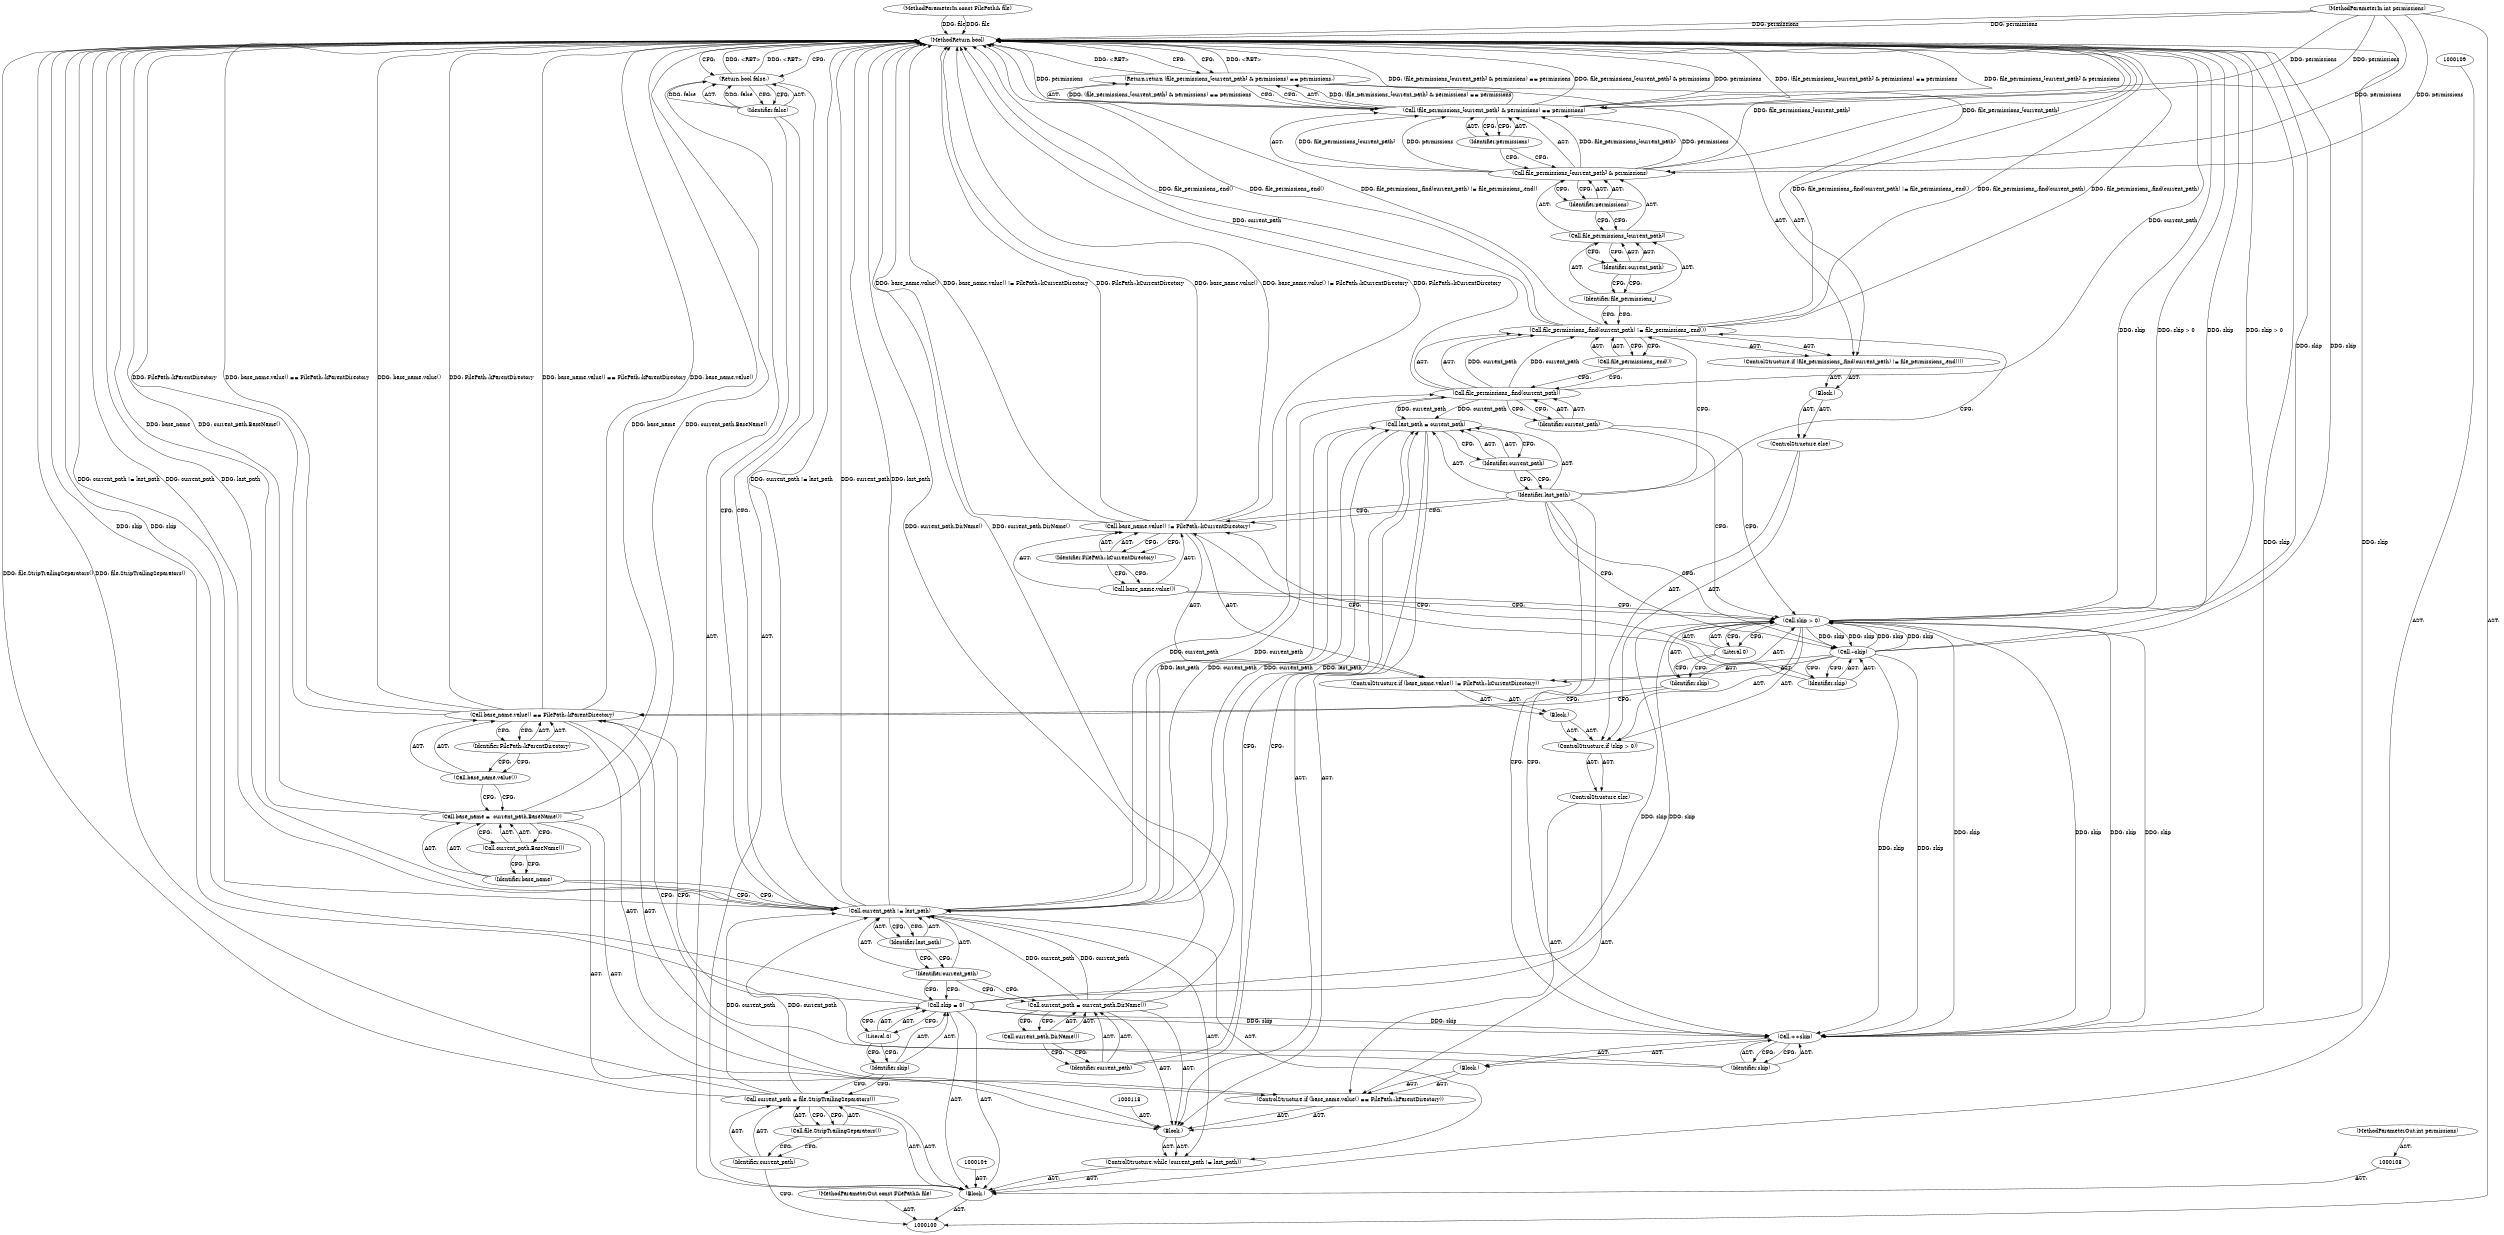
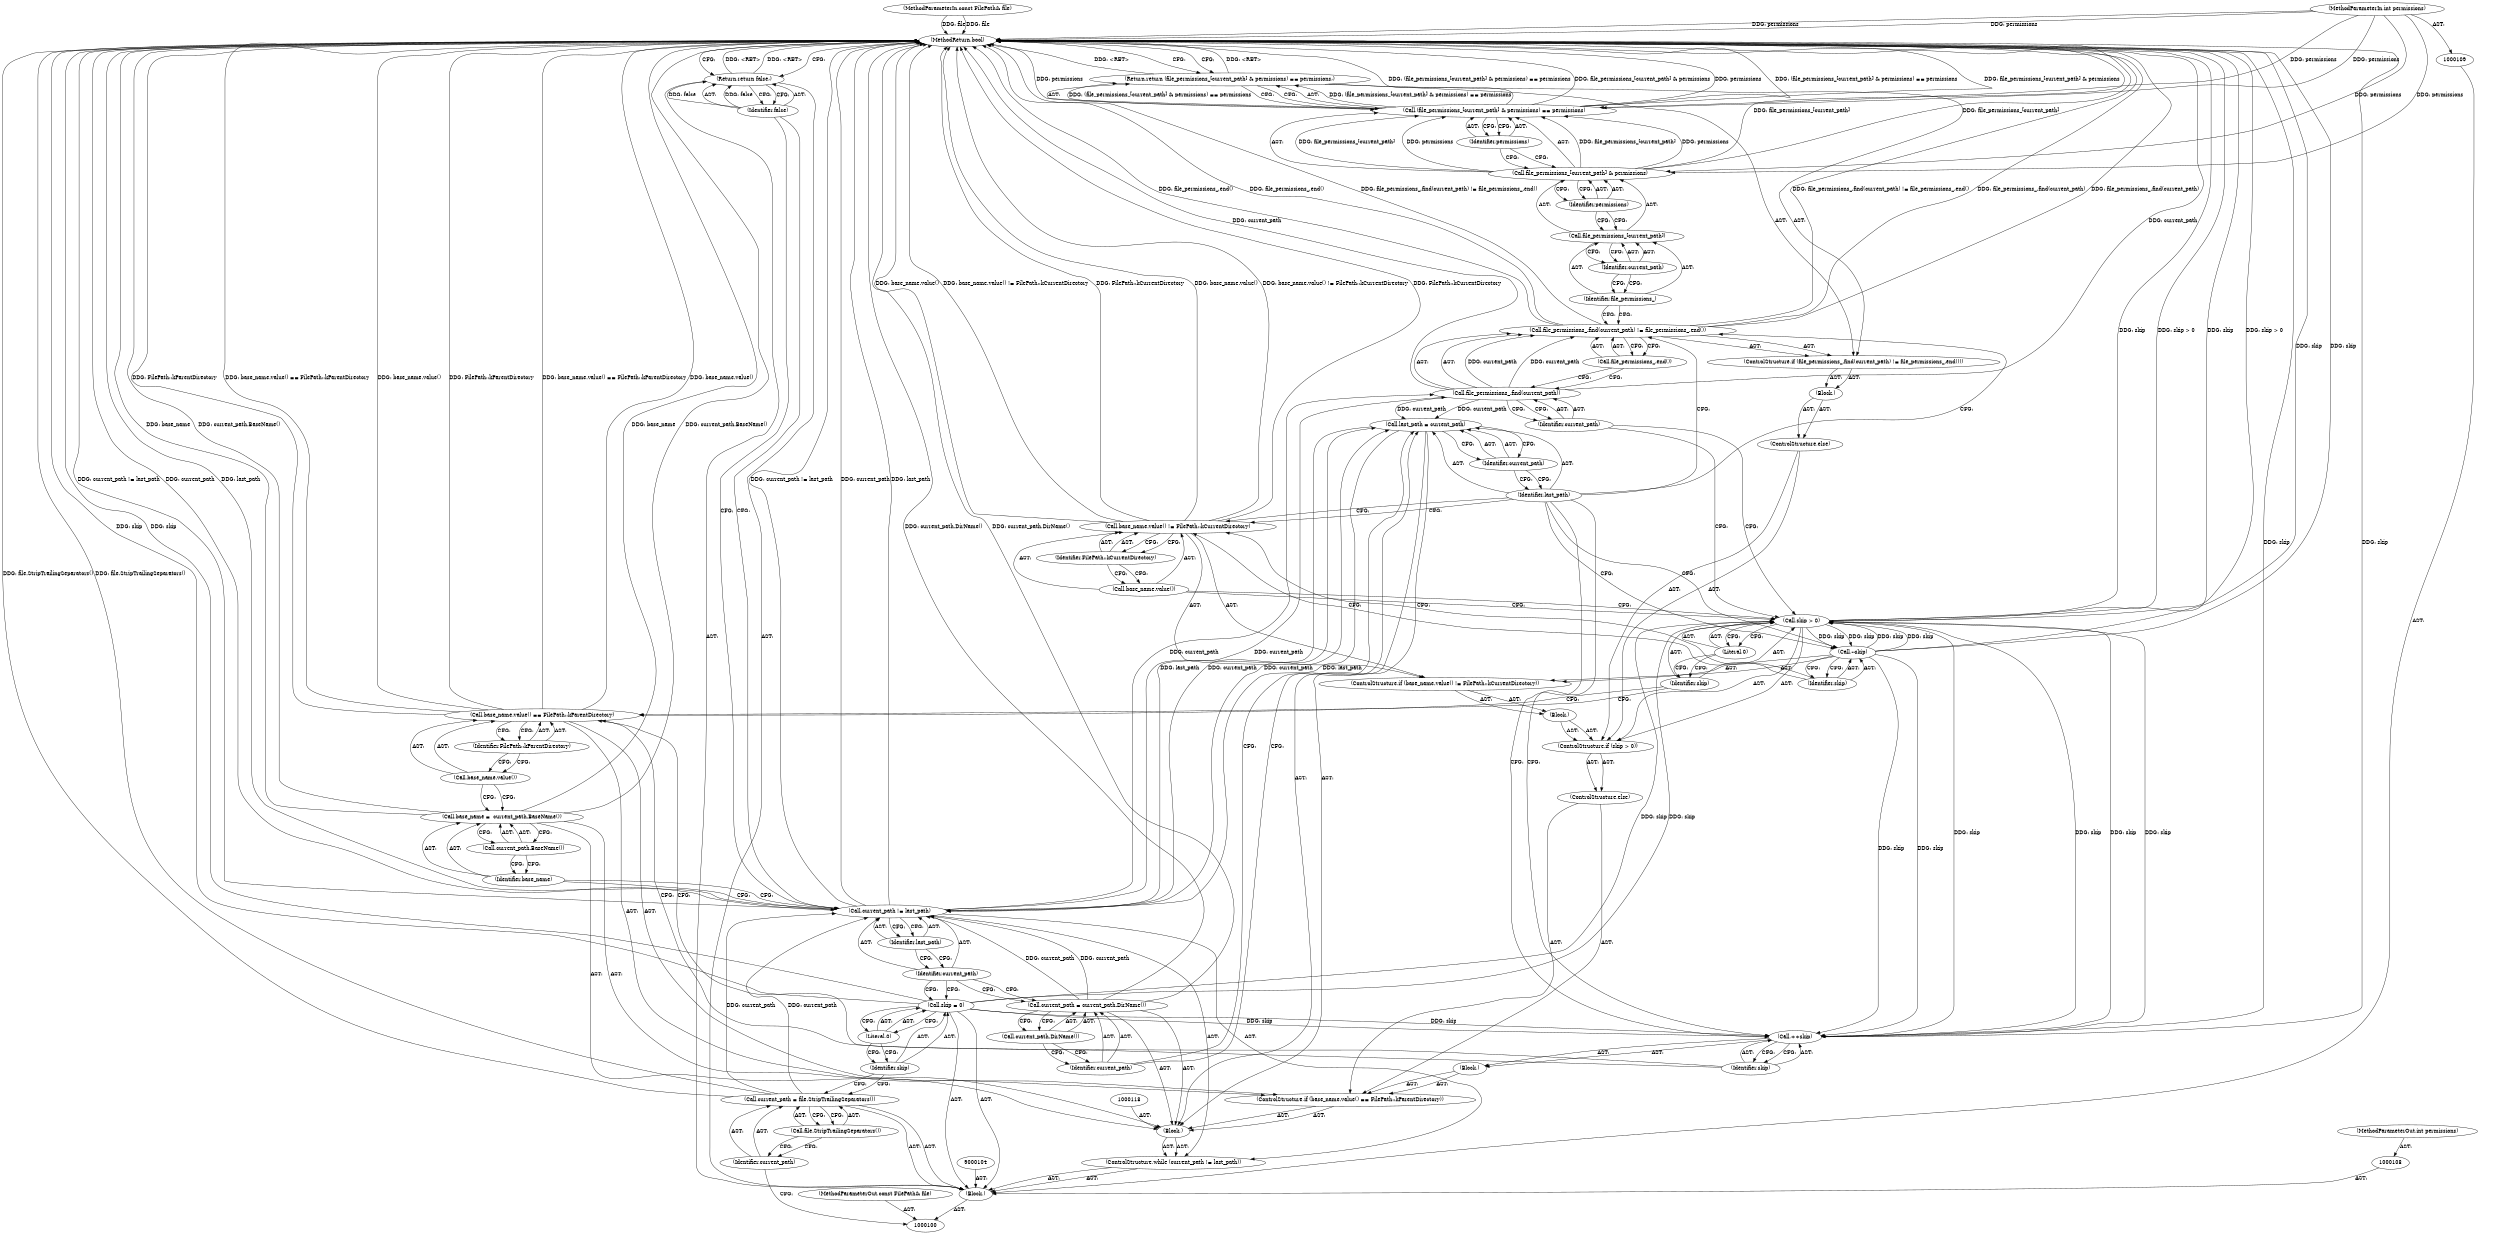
(744, 79) -> (744, 79)
(976, 1163) -> (976, 1163)
(2332, 1205) -> (2434, 28)
